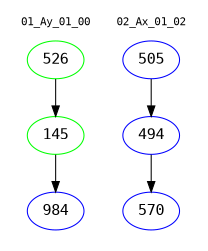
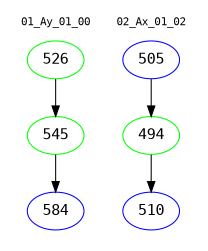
(56, 135) -> (56, 135)
(151, 135) -> (151, 135)
(56, 211) -> (56, 211)
(151, 211) -> (151, 211)
